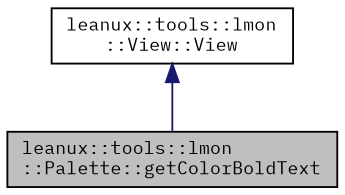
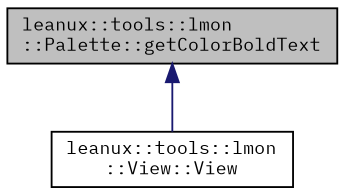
(172, 107) -> (172, 107)
